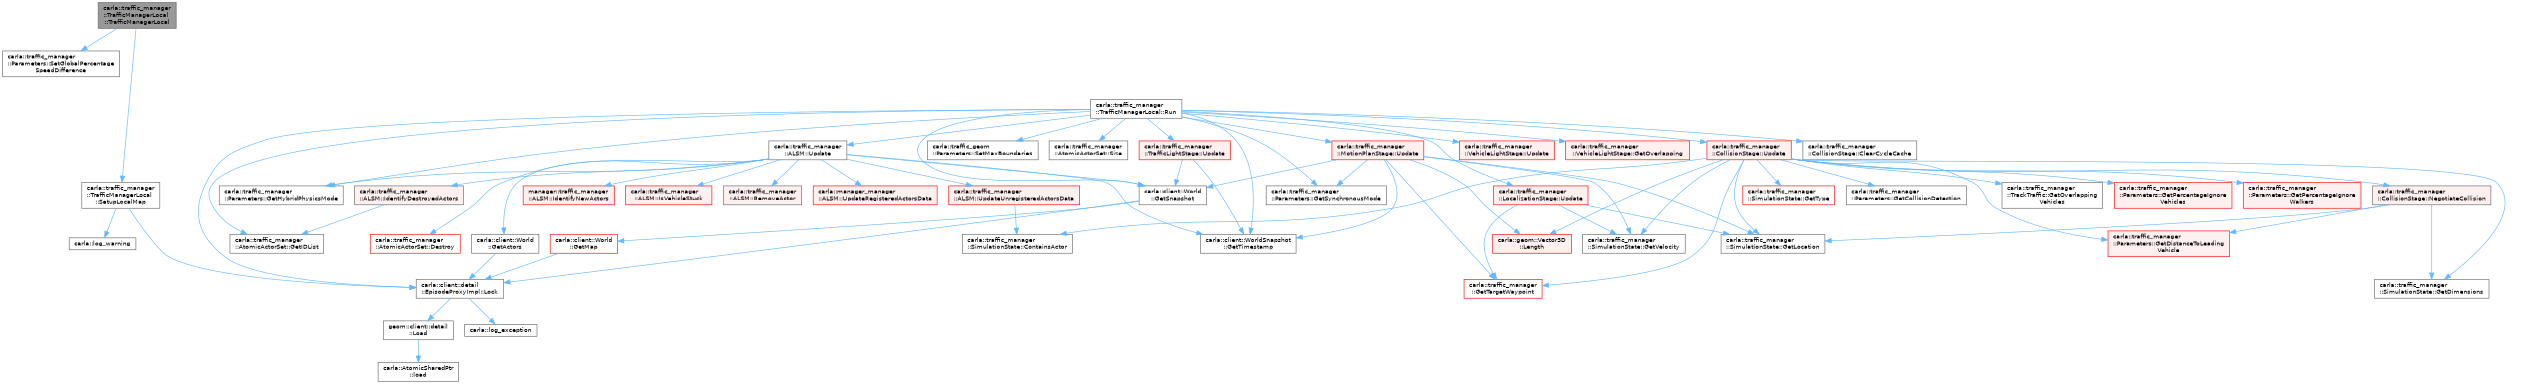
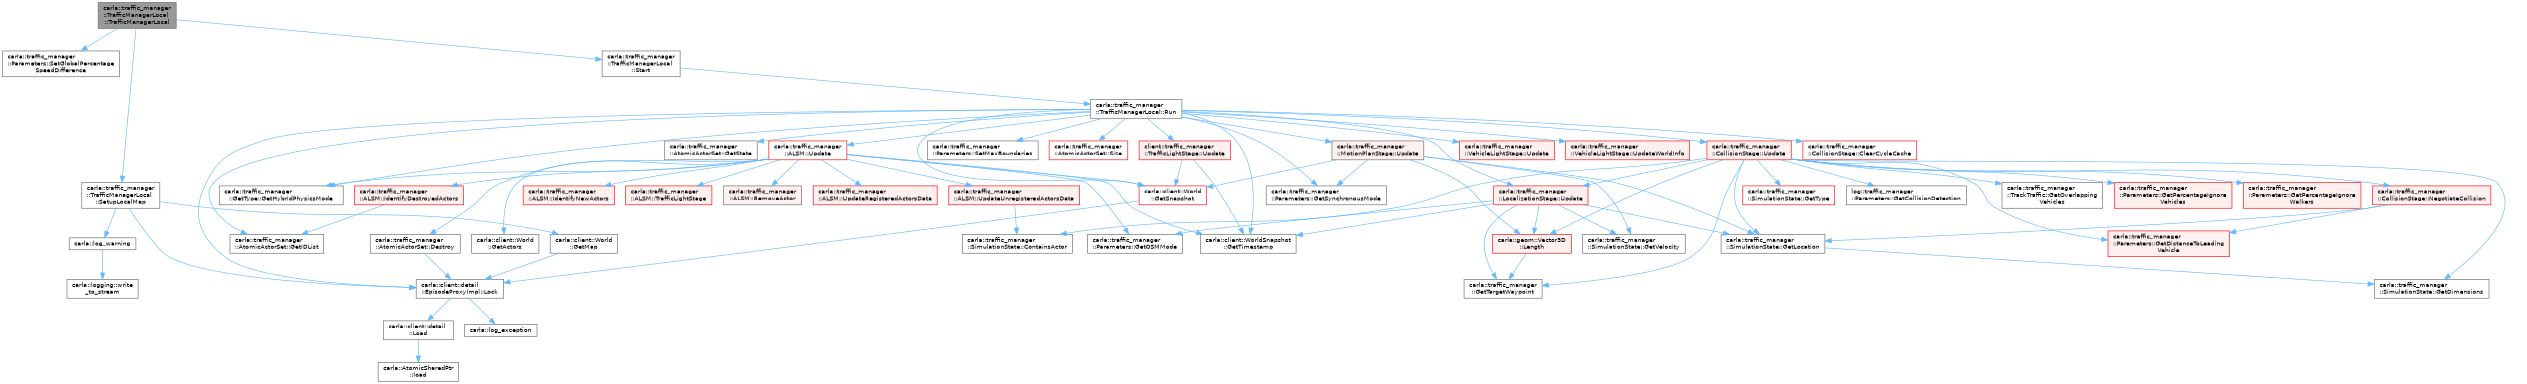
none -> (641, 64)
none -> (711, 150)
(808, 150) -> (808, 150)
(983, 150) -> (983, 150)
(1088, 150) -> (1088, 150)
(1185, 150) -> (1185, 150)
(1378, 150) -> (1378, 150)
(1628, 150) -> (1628, 150)
(1860, 150) -> (1860, 150)
(1684, 190) -> (1648, 172)
(281, 195) -> (281, 195)
(409, 195) -> (409, 195)
(569, 195) -> (569, 195)
(669, 195) -> (669, 195)
(875, 195) -> (875, 195)
(1173, 195) -> (1173, 195)
(1906, 195) -> (1906, 195)
(2432, 195) -> (2432, 195)
none -> (1537, 216)
(1438, 217) -> (1519, 264)
(1374, 220) -> (1398, 219)
(882, 224) -> (337, 215)
(2432, 239) -> (2096, 266)
(415, 244) -> (415, 244)
(584, 244) -> (584, 244)
none -> (1135, 244)
(485, 264) -> (435, 264)
none -> (103, 289)
(1503, 289) -> (1503, 289)
(418, 330) -> (418, 330)
